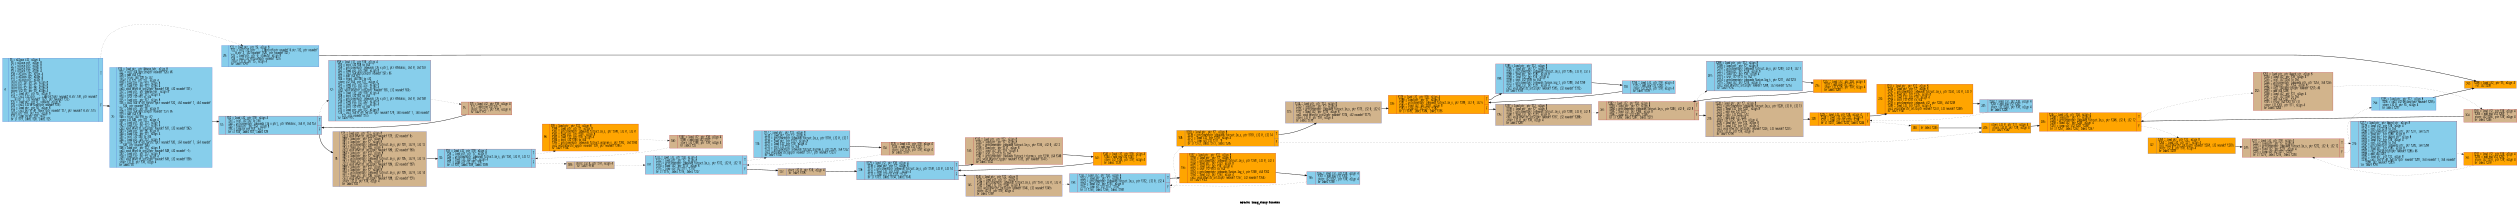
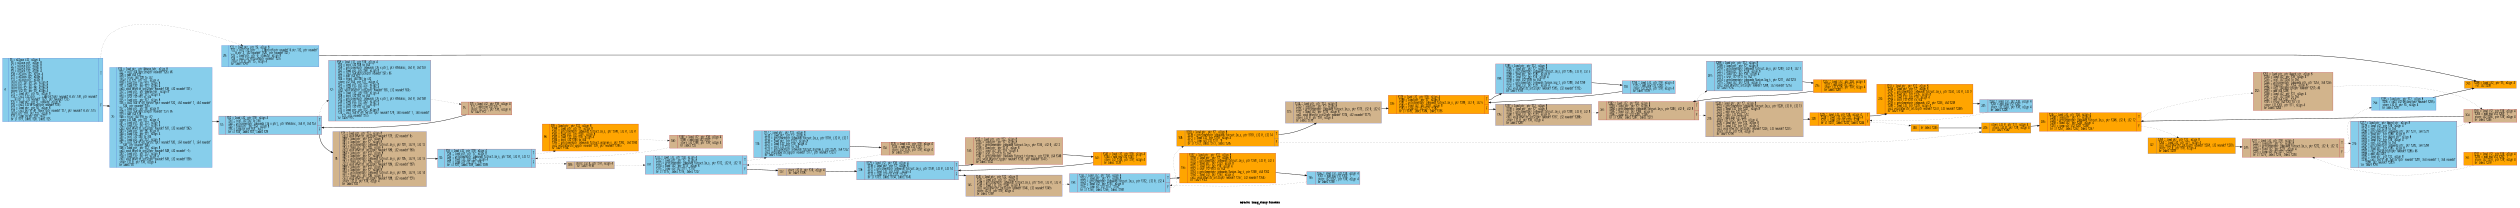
(1701, 115) -> (1701, 115)
(2459, 154) -> (2463, 125)
